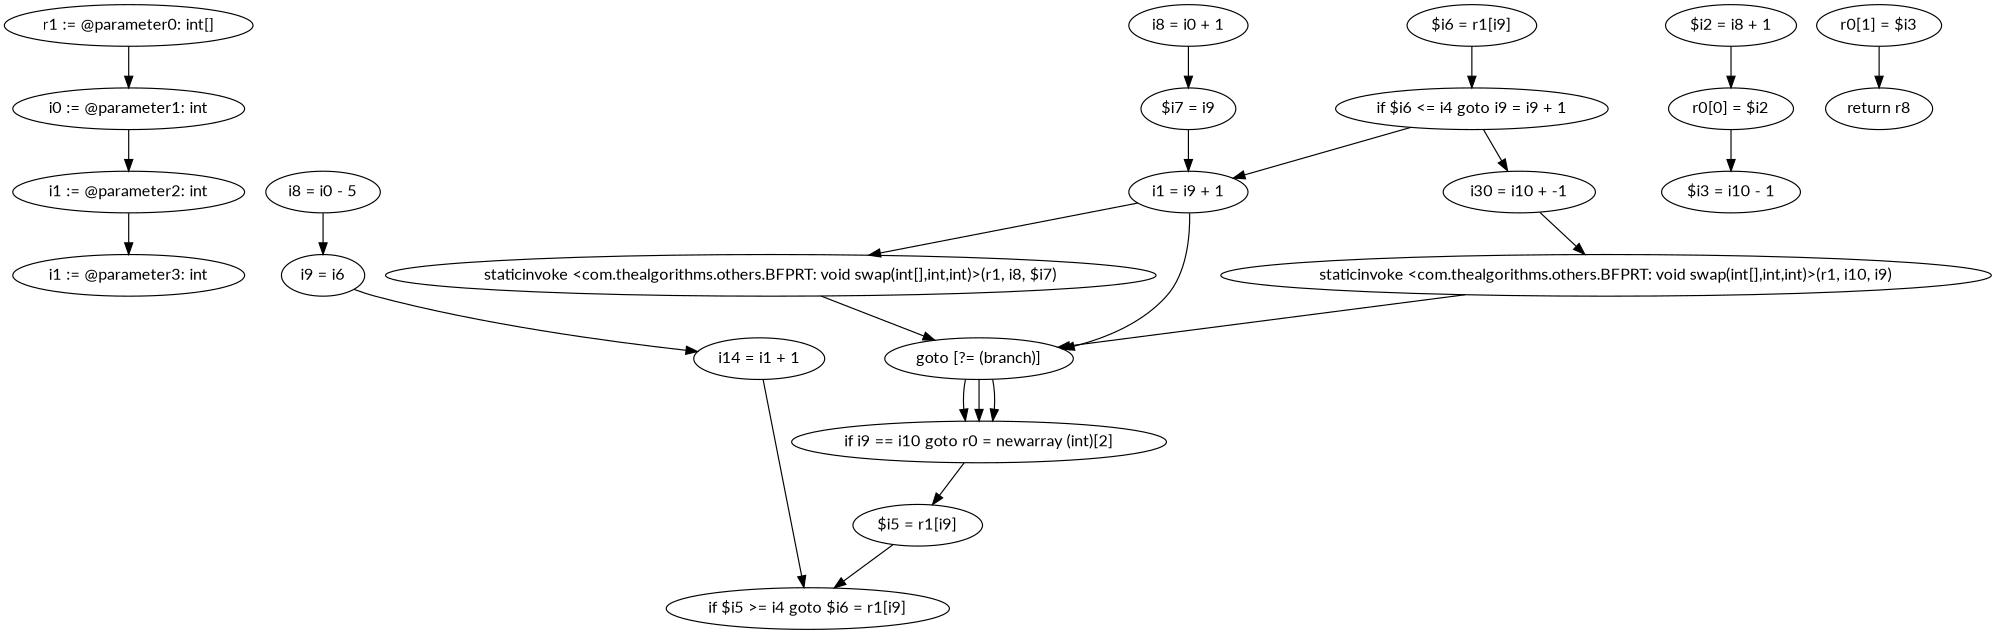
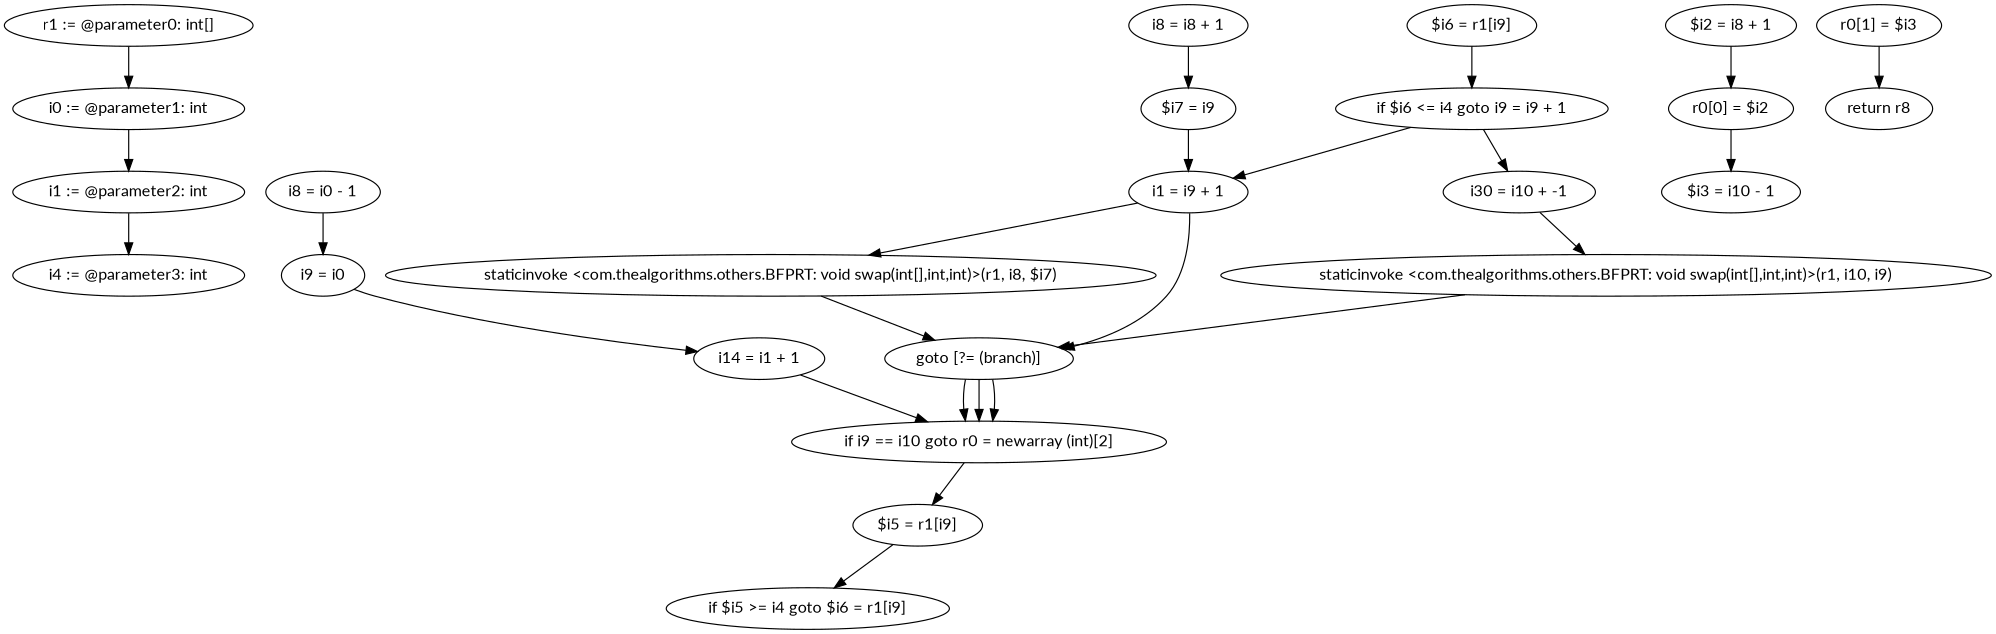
(1188, 25) -> (1188, 25)
(323, 192) -> (323, 192)
(129, 275) -> (129, 275)
(323, 275) -> (323, 275)
(782, 478) -> (858, 396)
